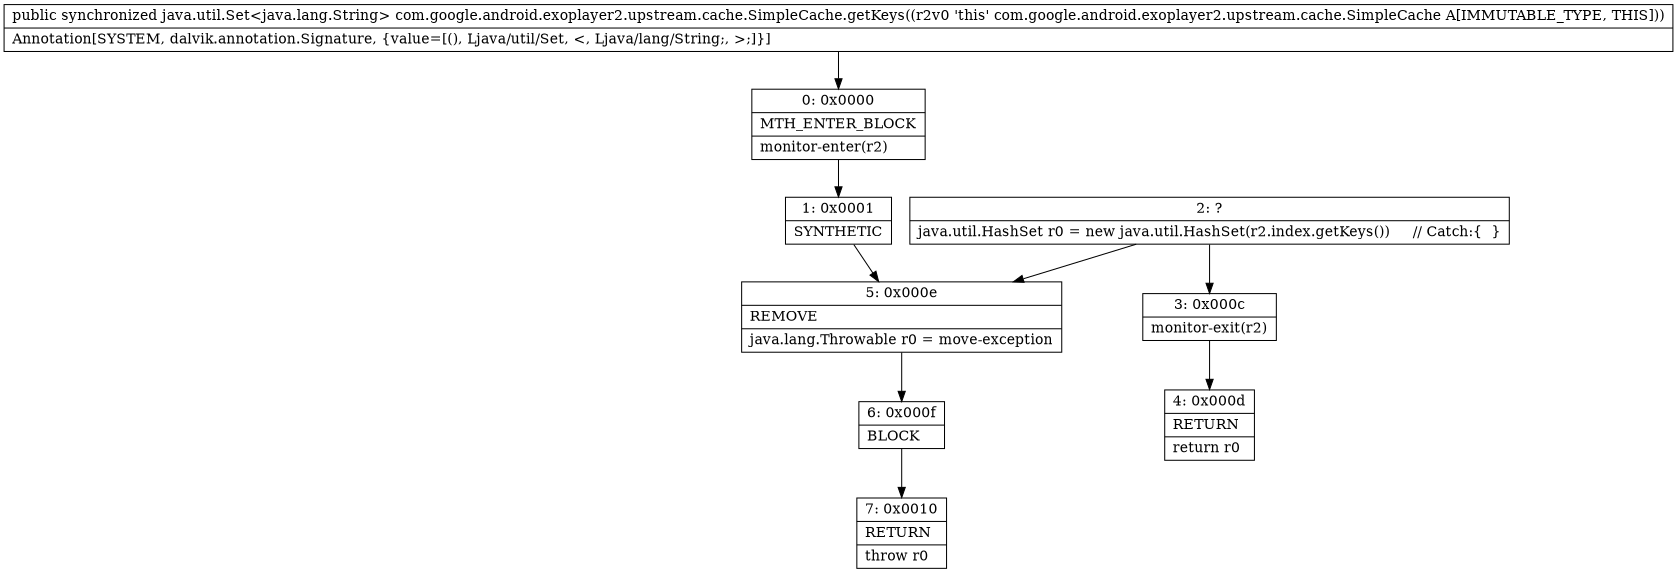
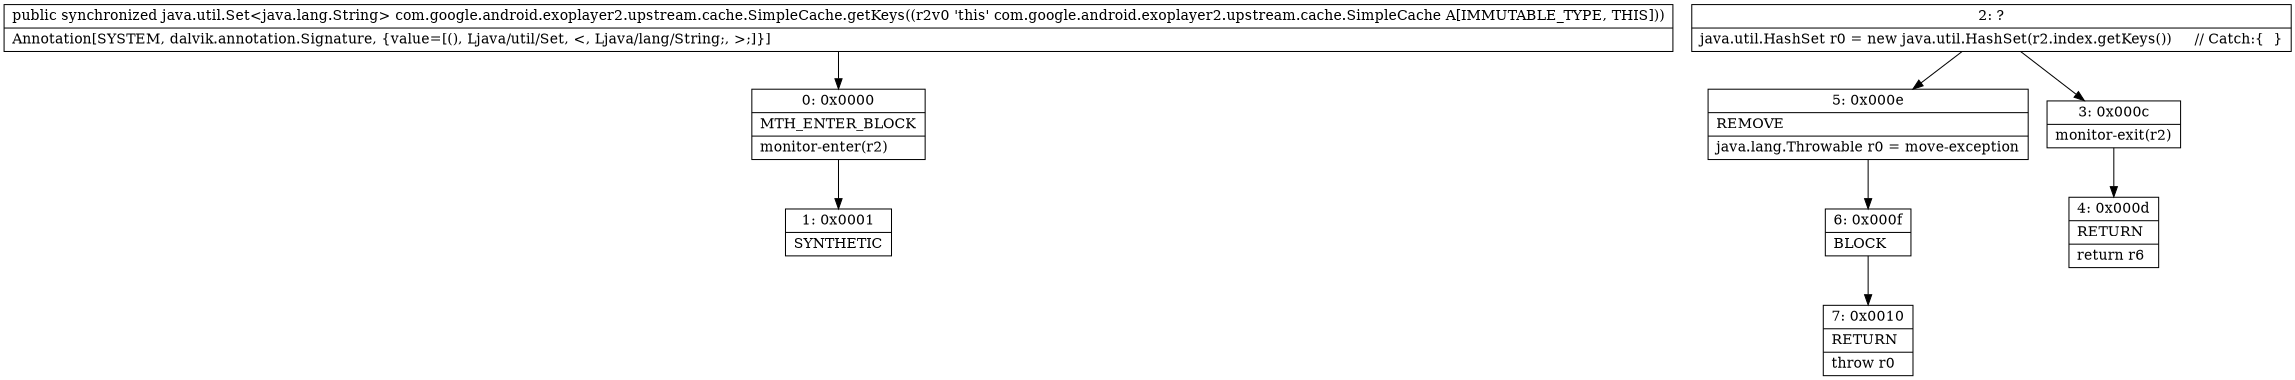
(863, 259) -> none
(1207, 448) -> (2111, 255)
